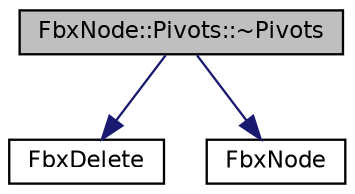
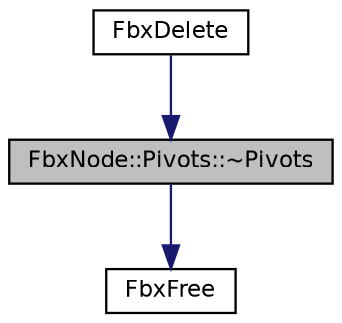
(141, 88) -> (171, 85)
(276, 162) -> (171, 291)
